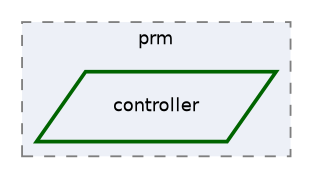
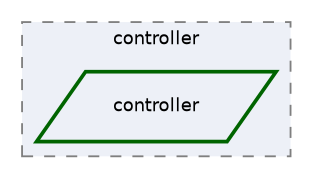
(156, 40) -> (156, 40)
